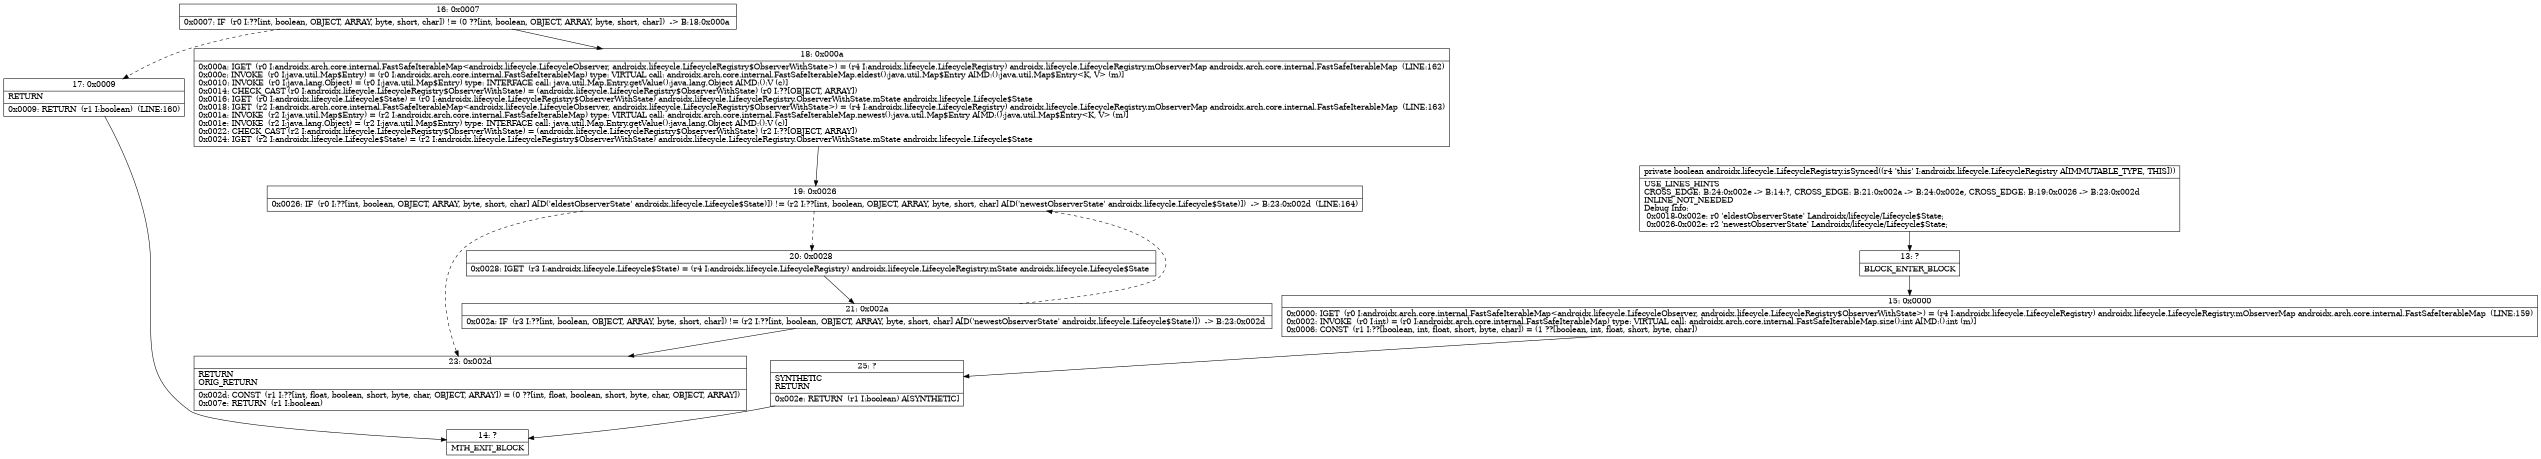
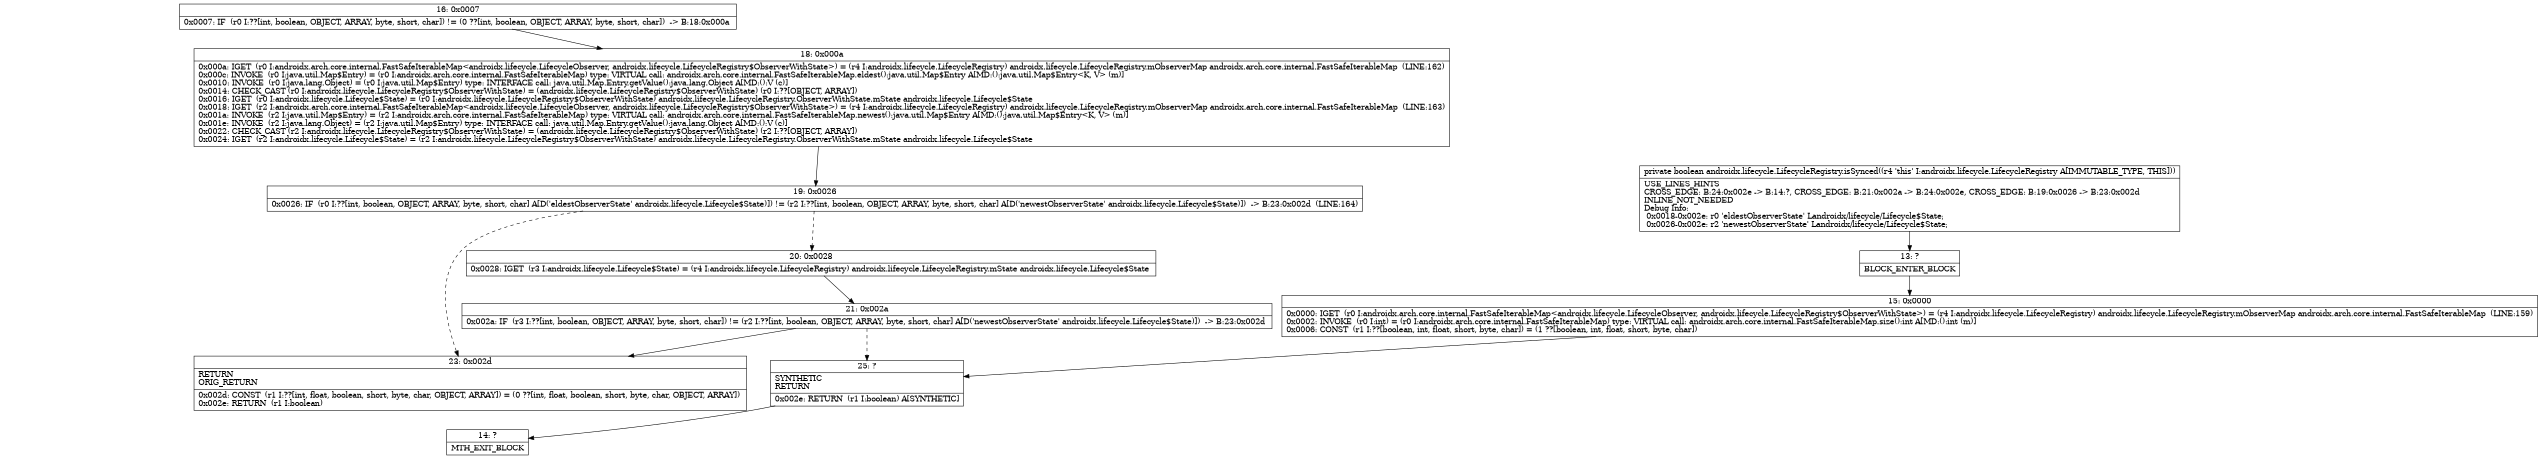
(94, 98) -> none
(1161, 276) -> (867, 342)
(262, 404) -> (262, 404)
